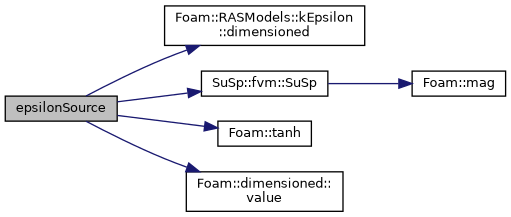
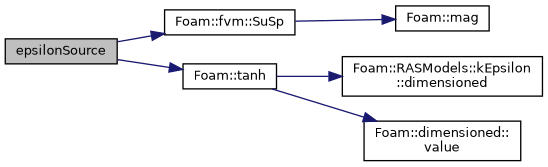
(136, 71) -> (303, 76)
(265, 84) -> (230, 22)
(136, 146) -> (318, 103)
